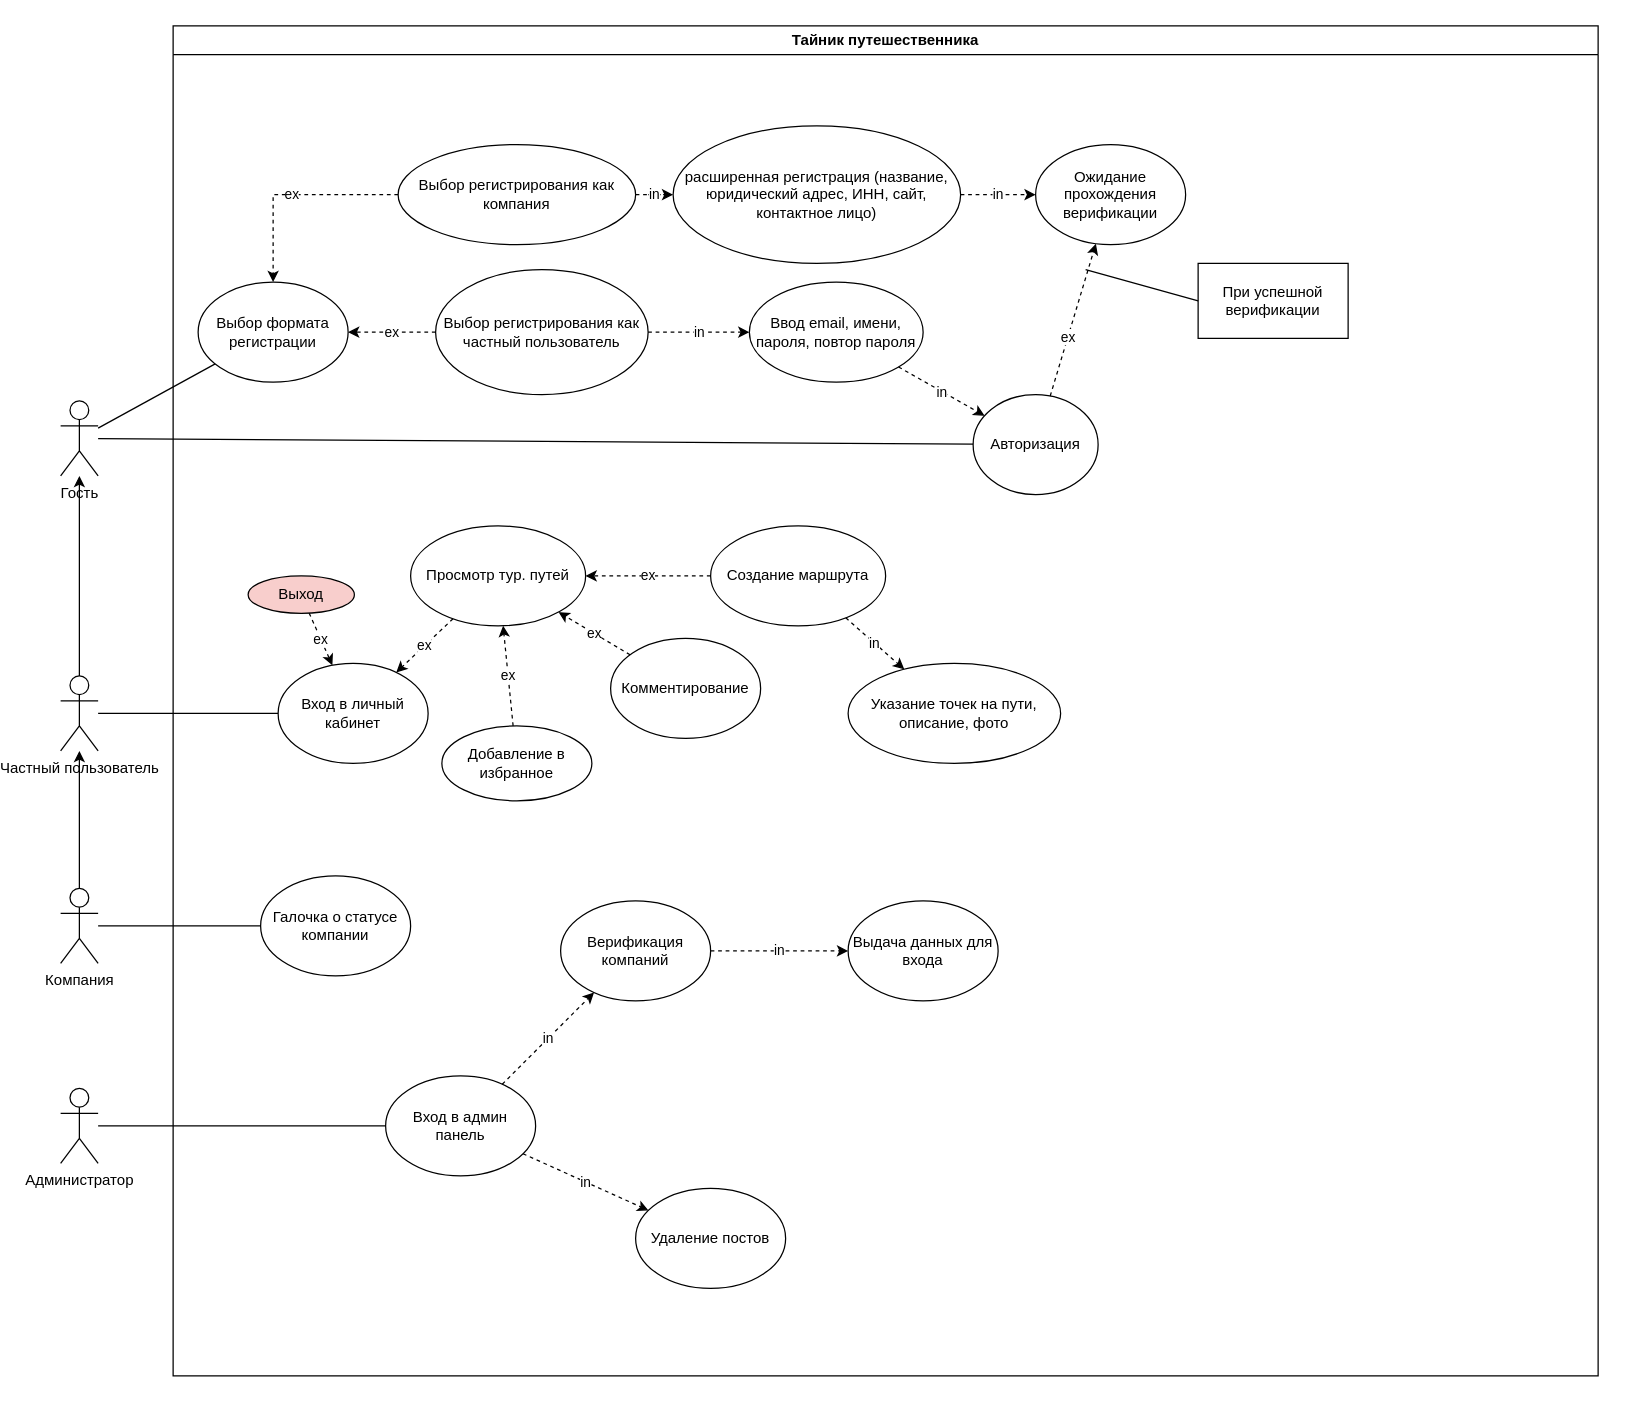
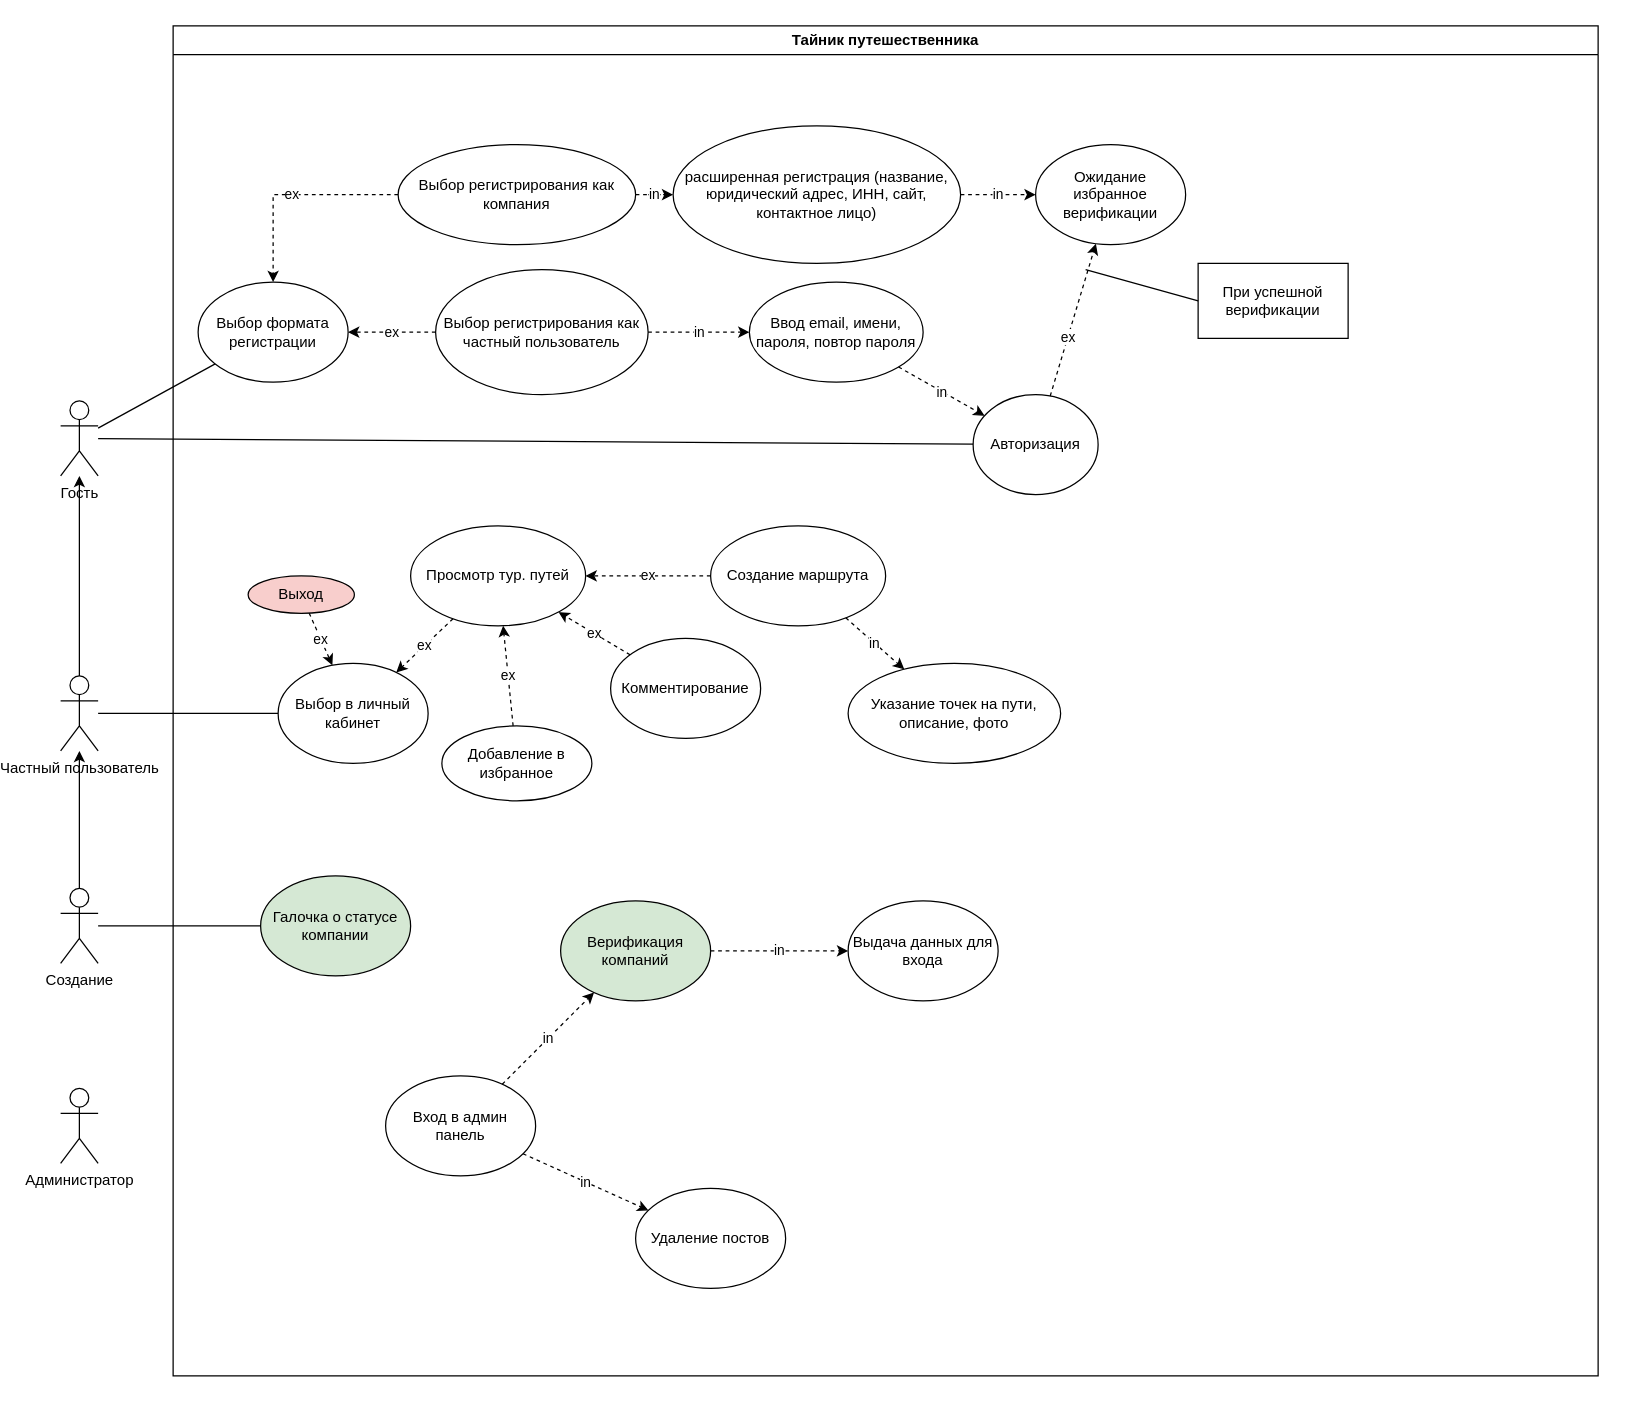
(1111, 194) -> (1111, 194)
(353, 713) -> (353, 713)
(336, 926) -> (336, 926)
(636, 951) -> (636, 951)
(80, 981) -> (80, 981)
(242, 1126) -> none
